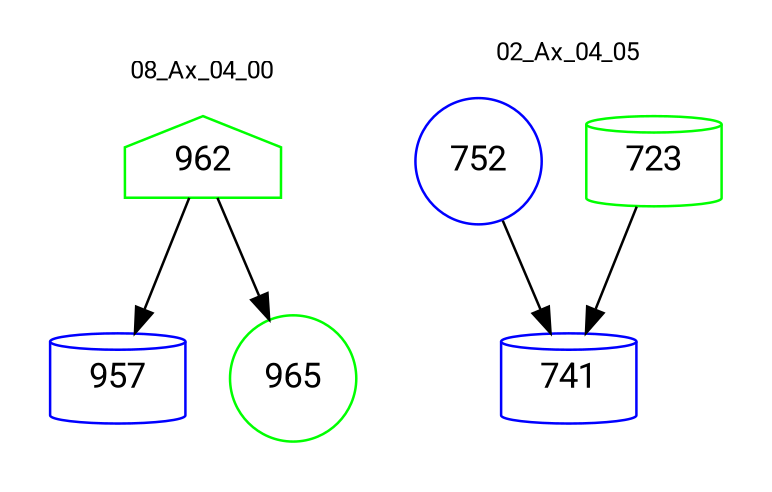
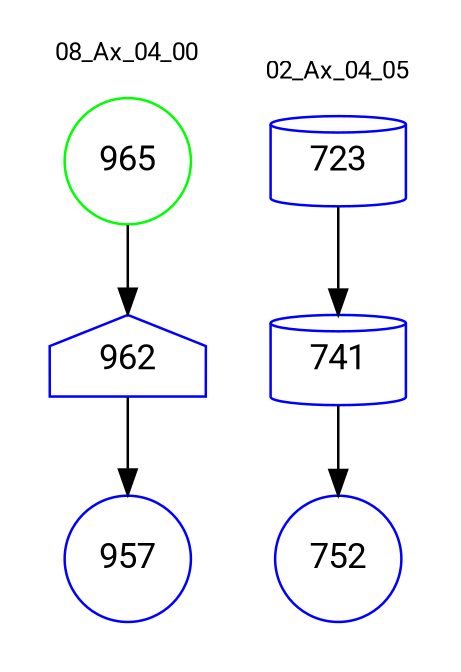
(203, 161) -> (128, 360)
(654, 161) -> (338, 161)
(238, 247) -> (128, 257)
(522, 265) -> (338, 438)
(118, 378) -> (128, 559)
